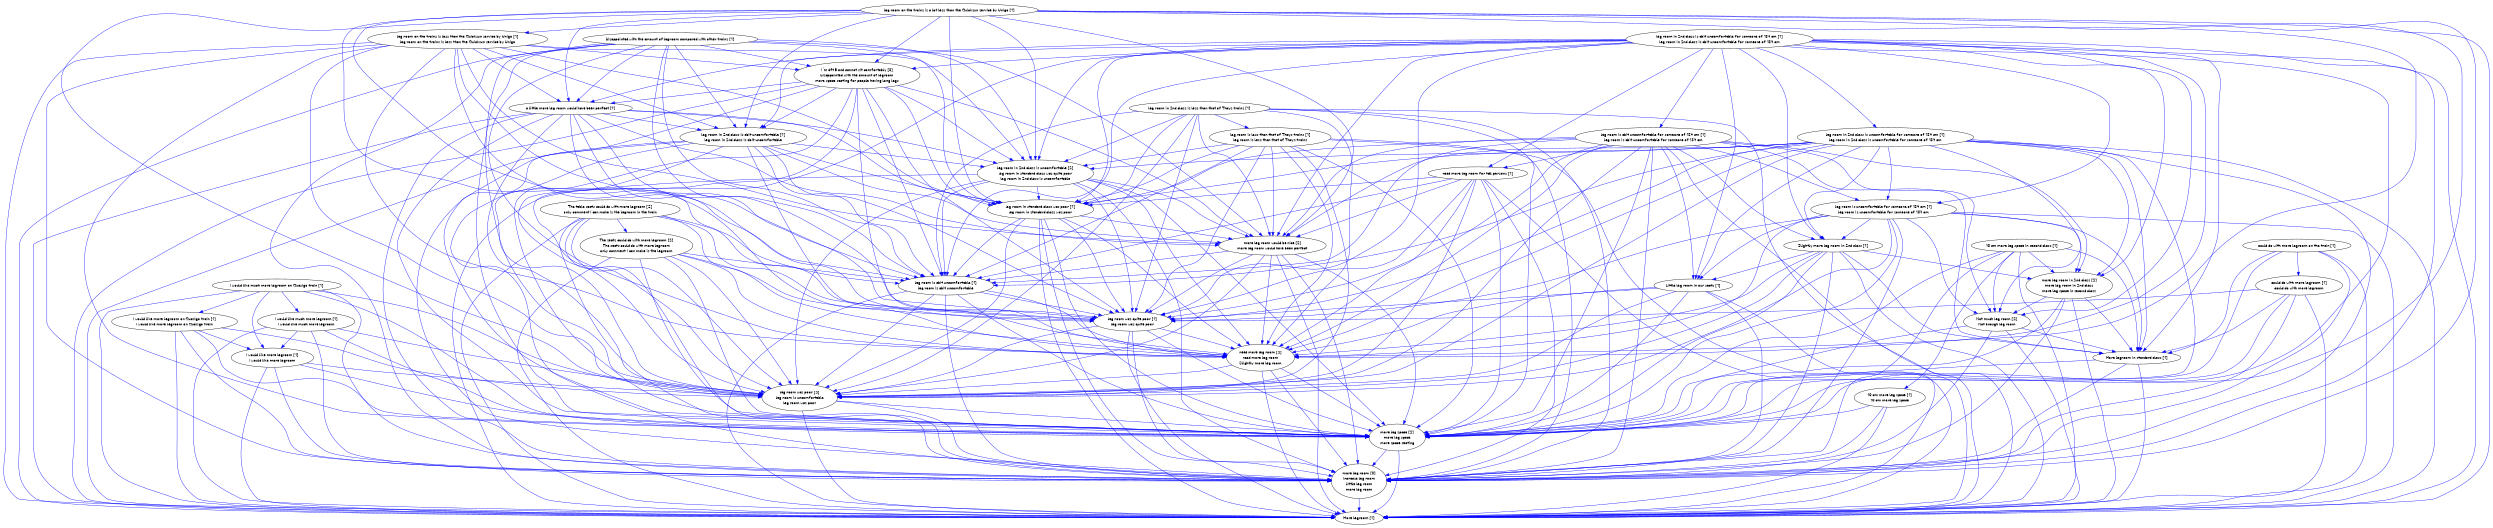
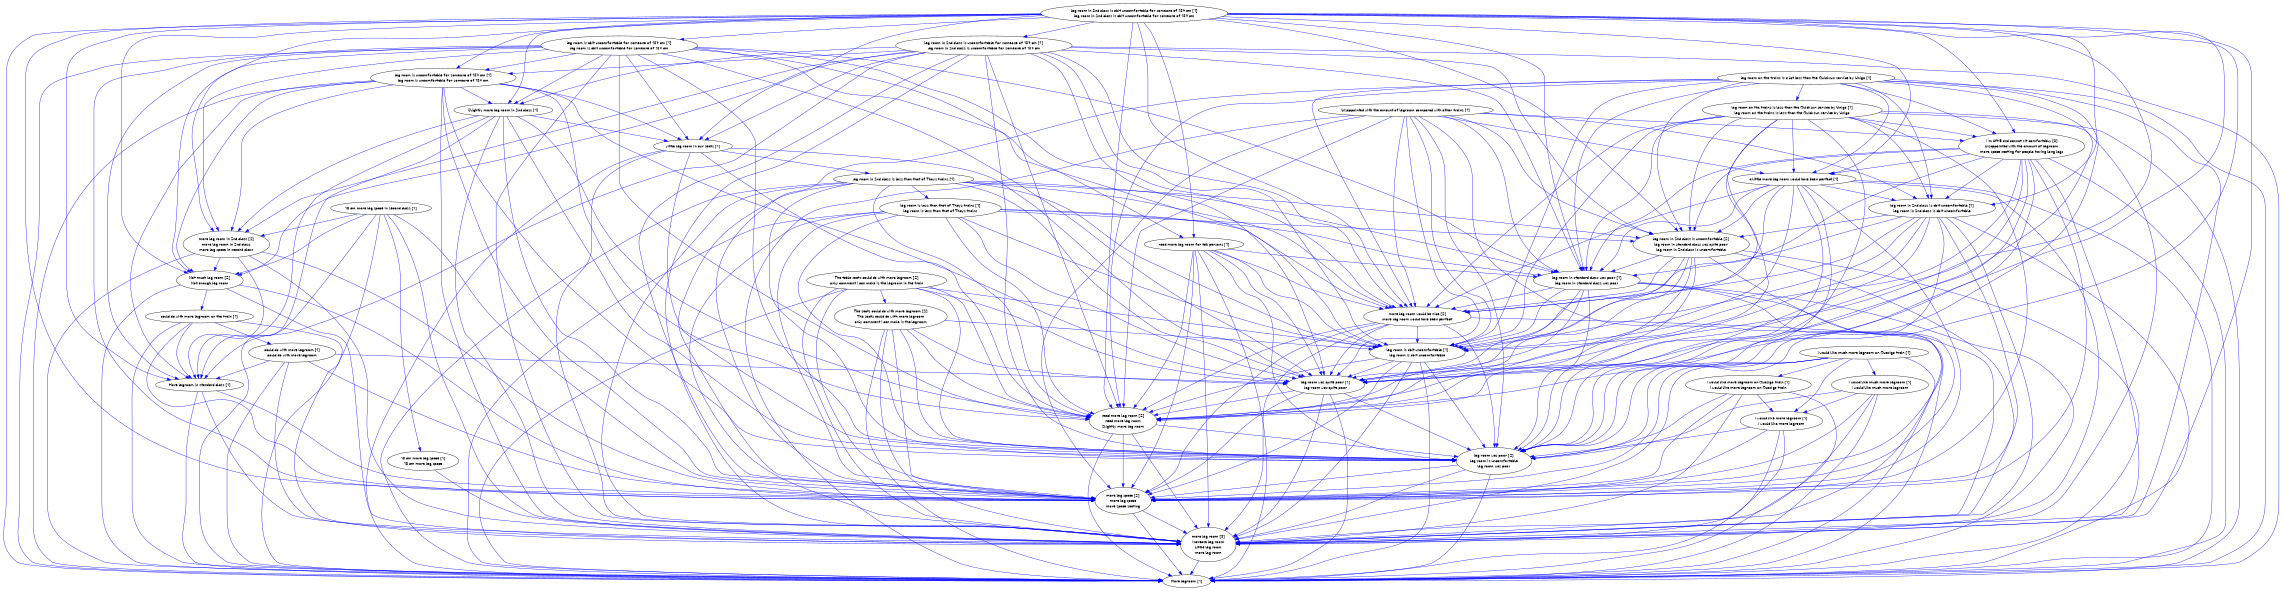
(2067, 340) -> (205, 298)
(1575, 395) -> (793, 162)
(1650, 428) -> none
(1652, 499) -> none
